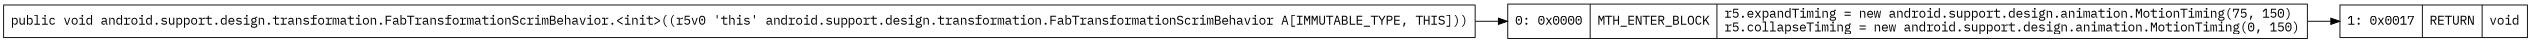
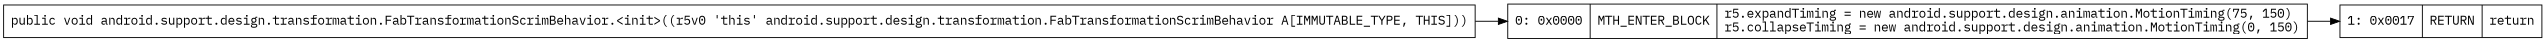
(2505, 21) -> (2512, 21)
